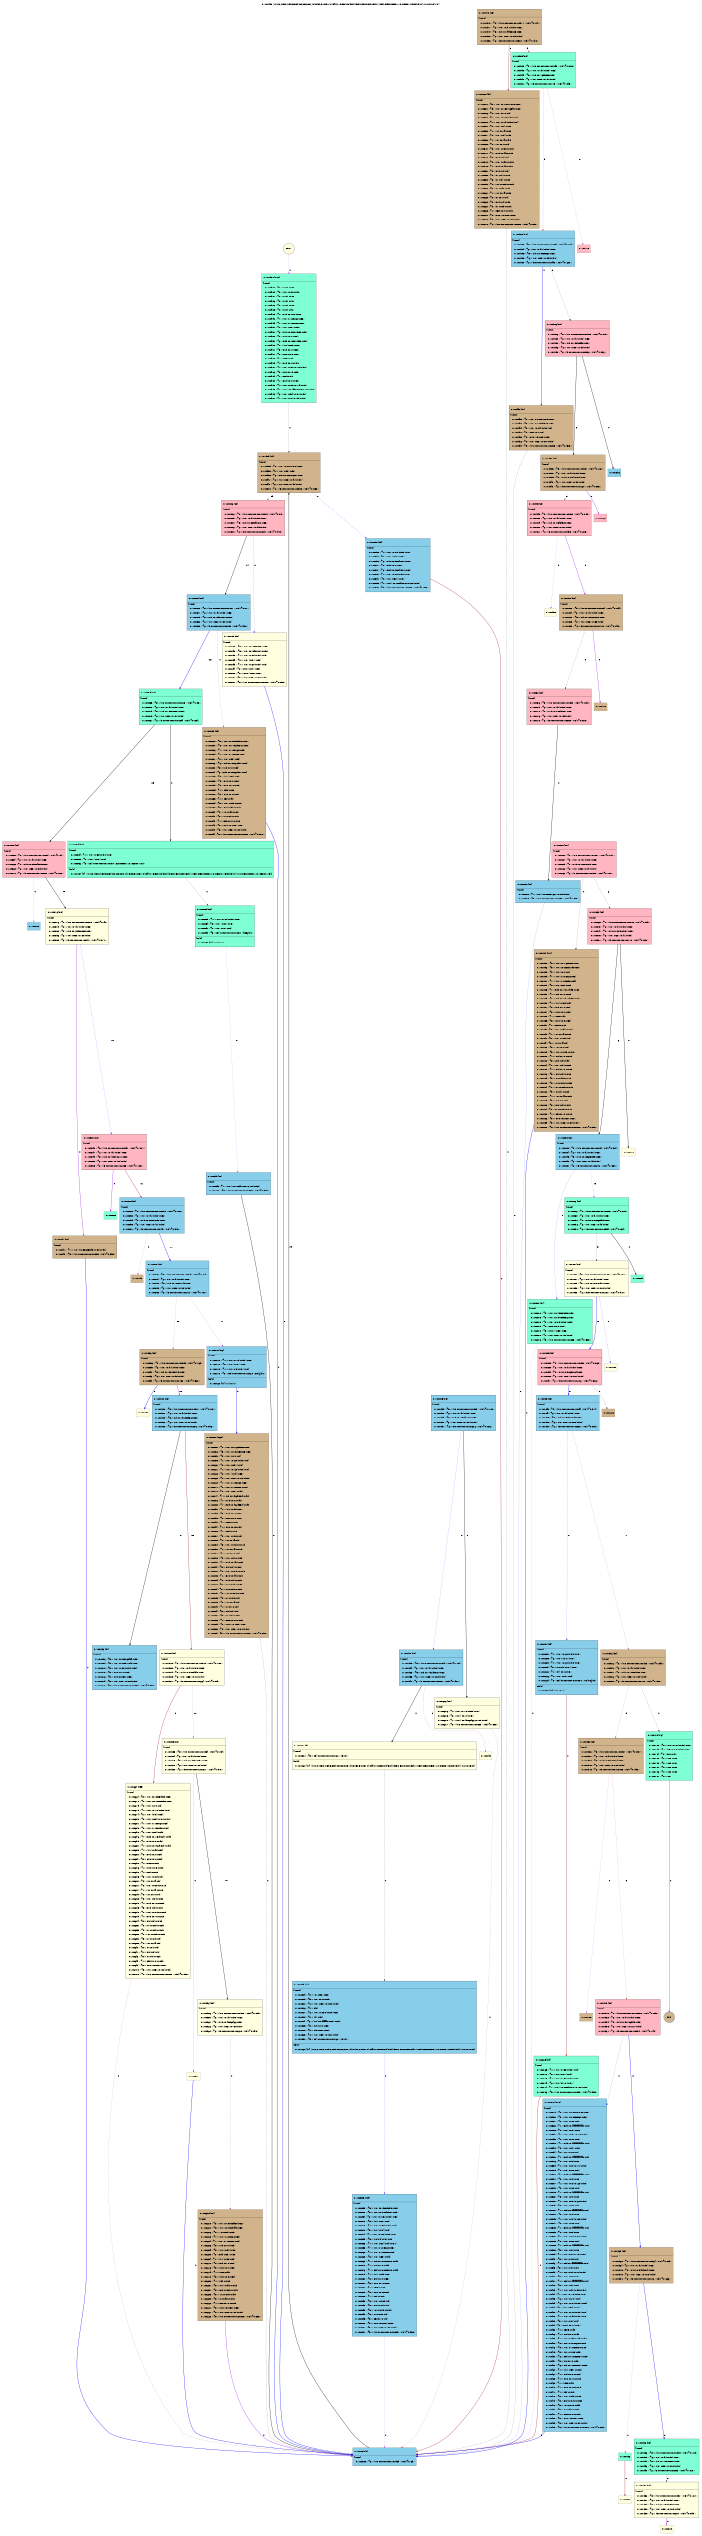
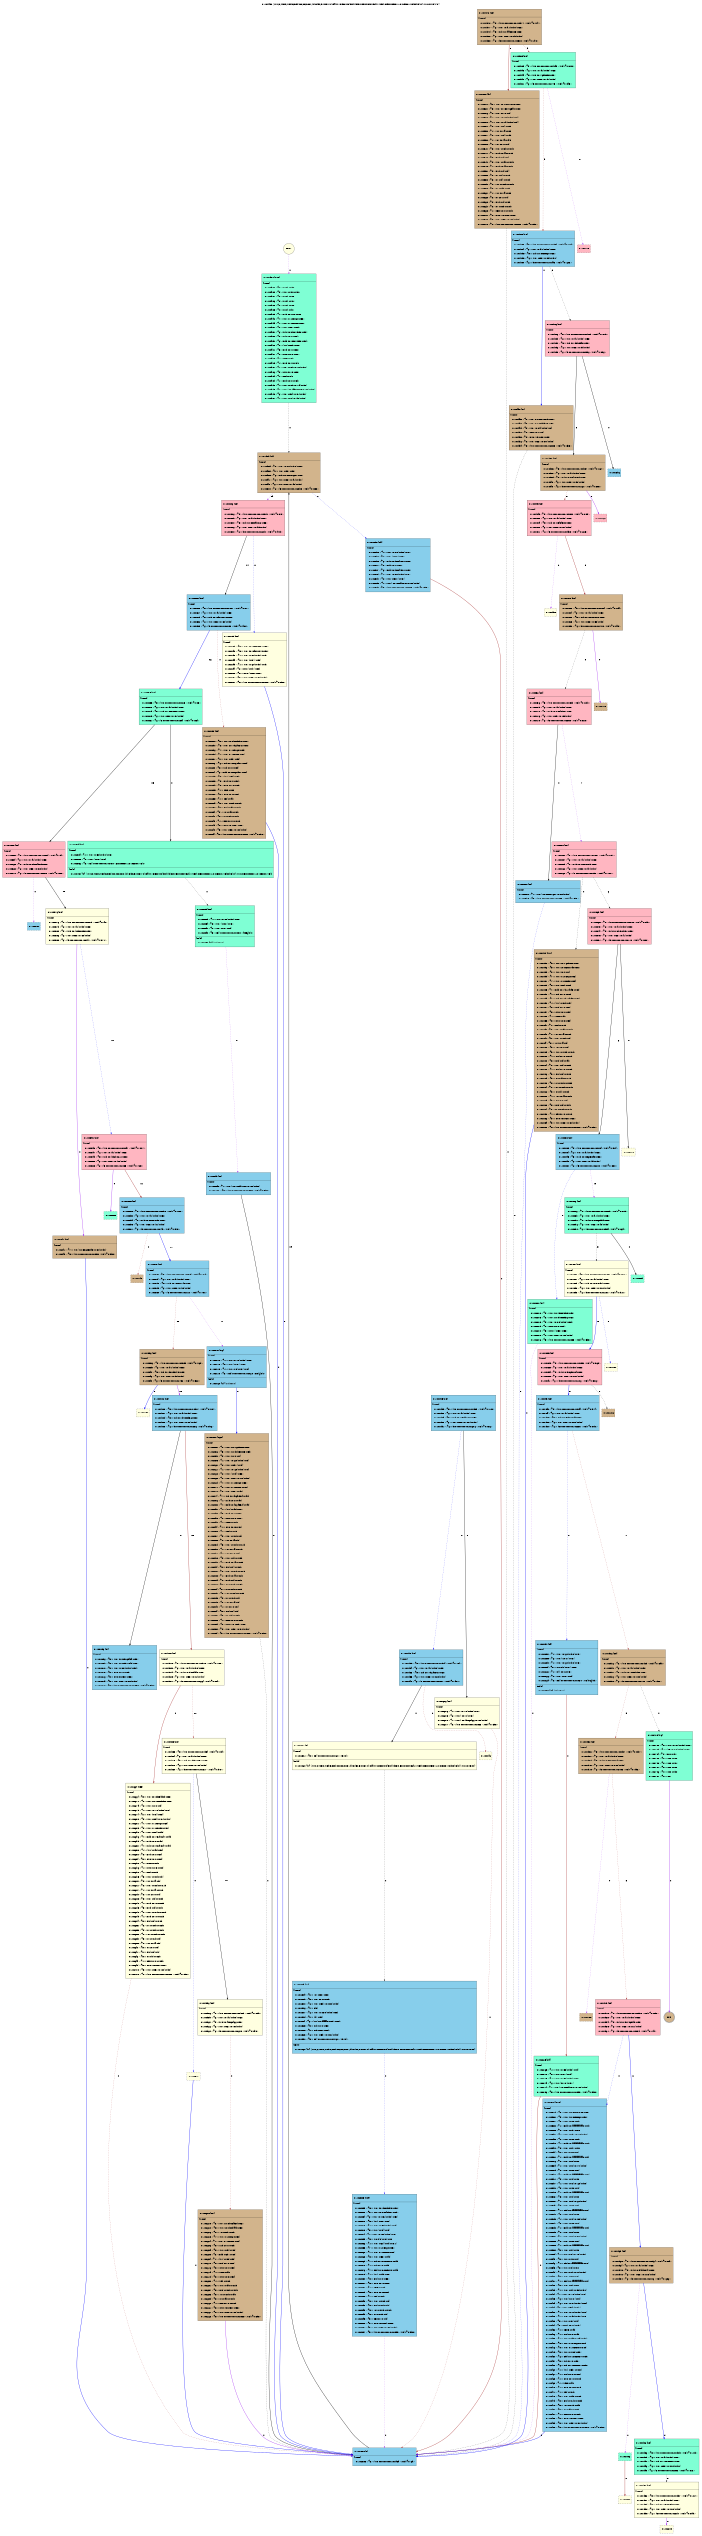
(575, 565) -> (575, 565)
none -> (572, 783)
